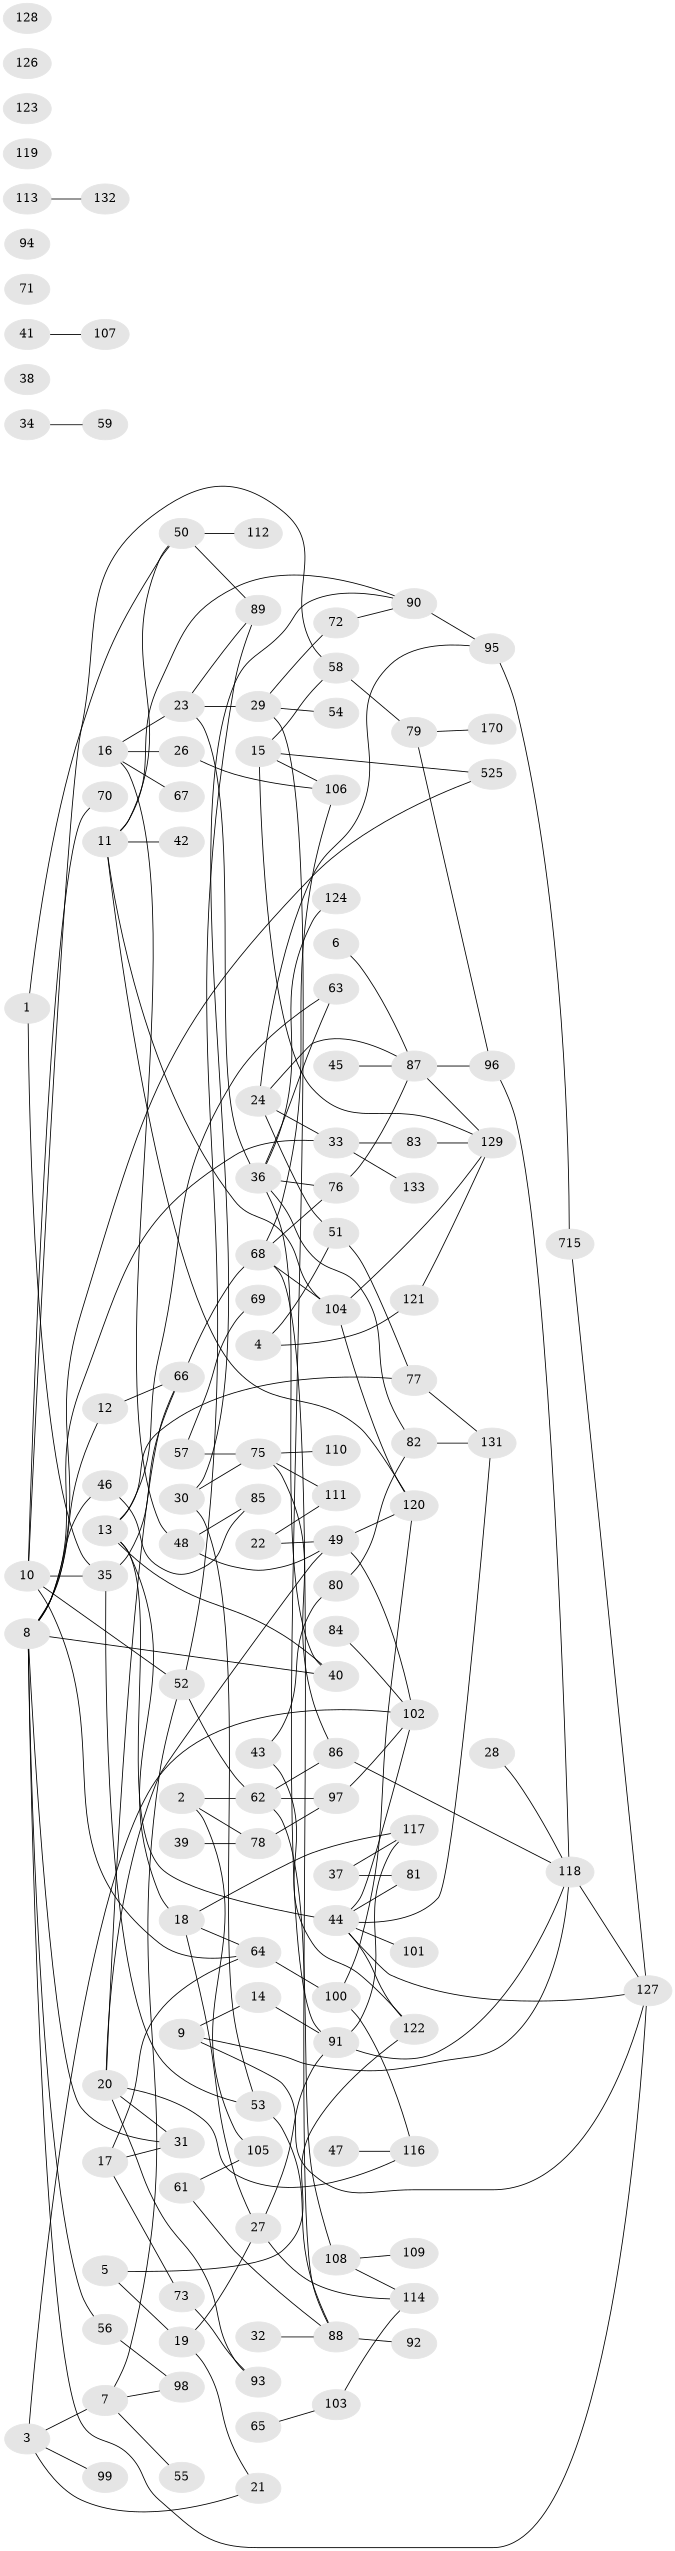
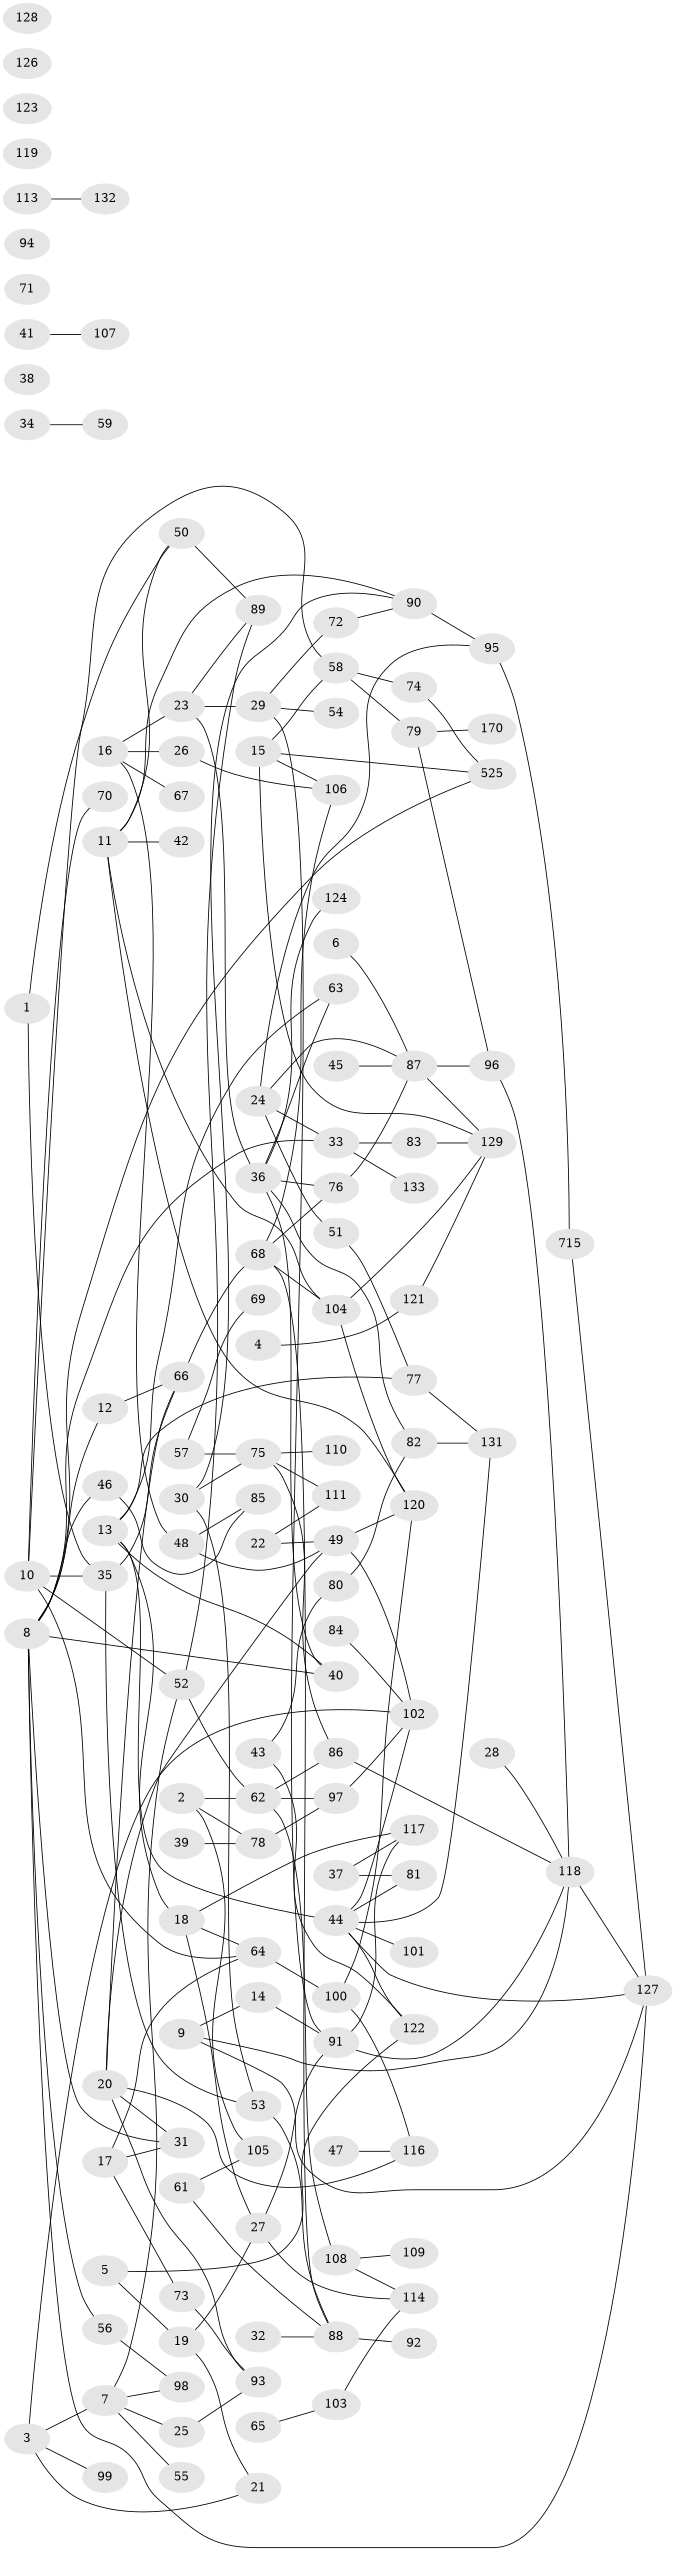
(258, 533) -> none
none -> (414, 687)
(311, 1279) -> none
none -> (182, 2432)
